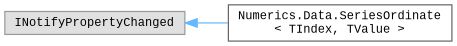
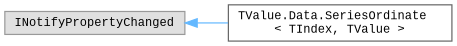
(340, 23) -> (340, 23)
